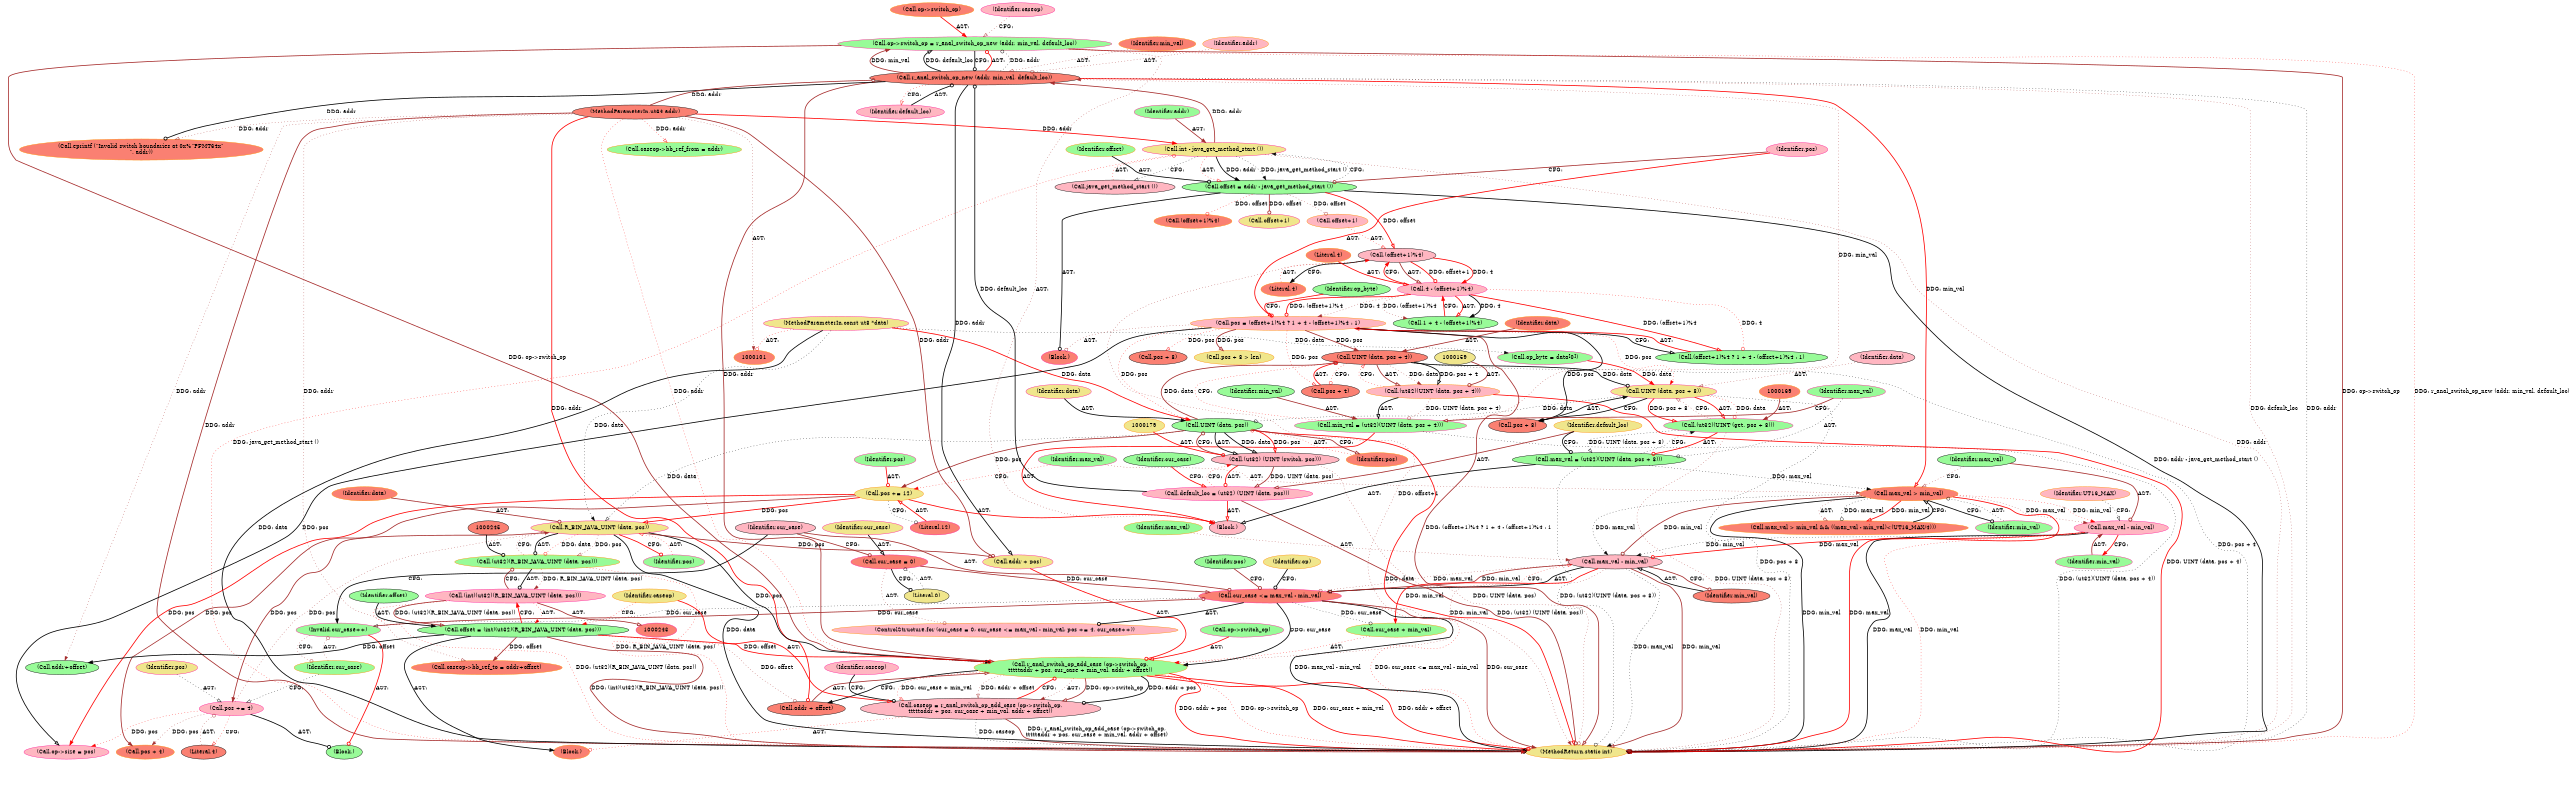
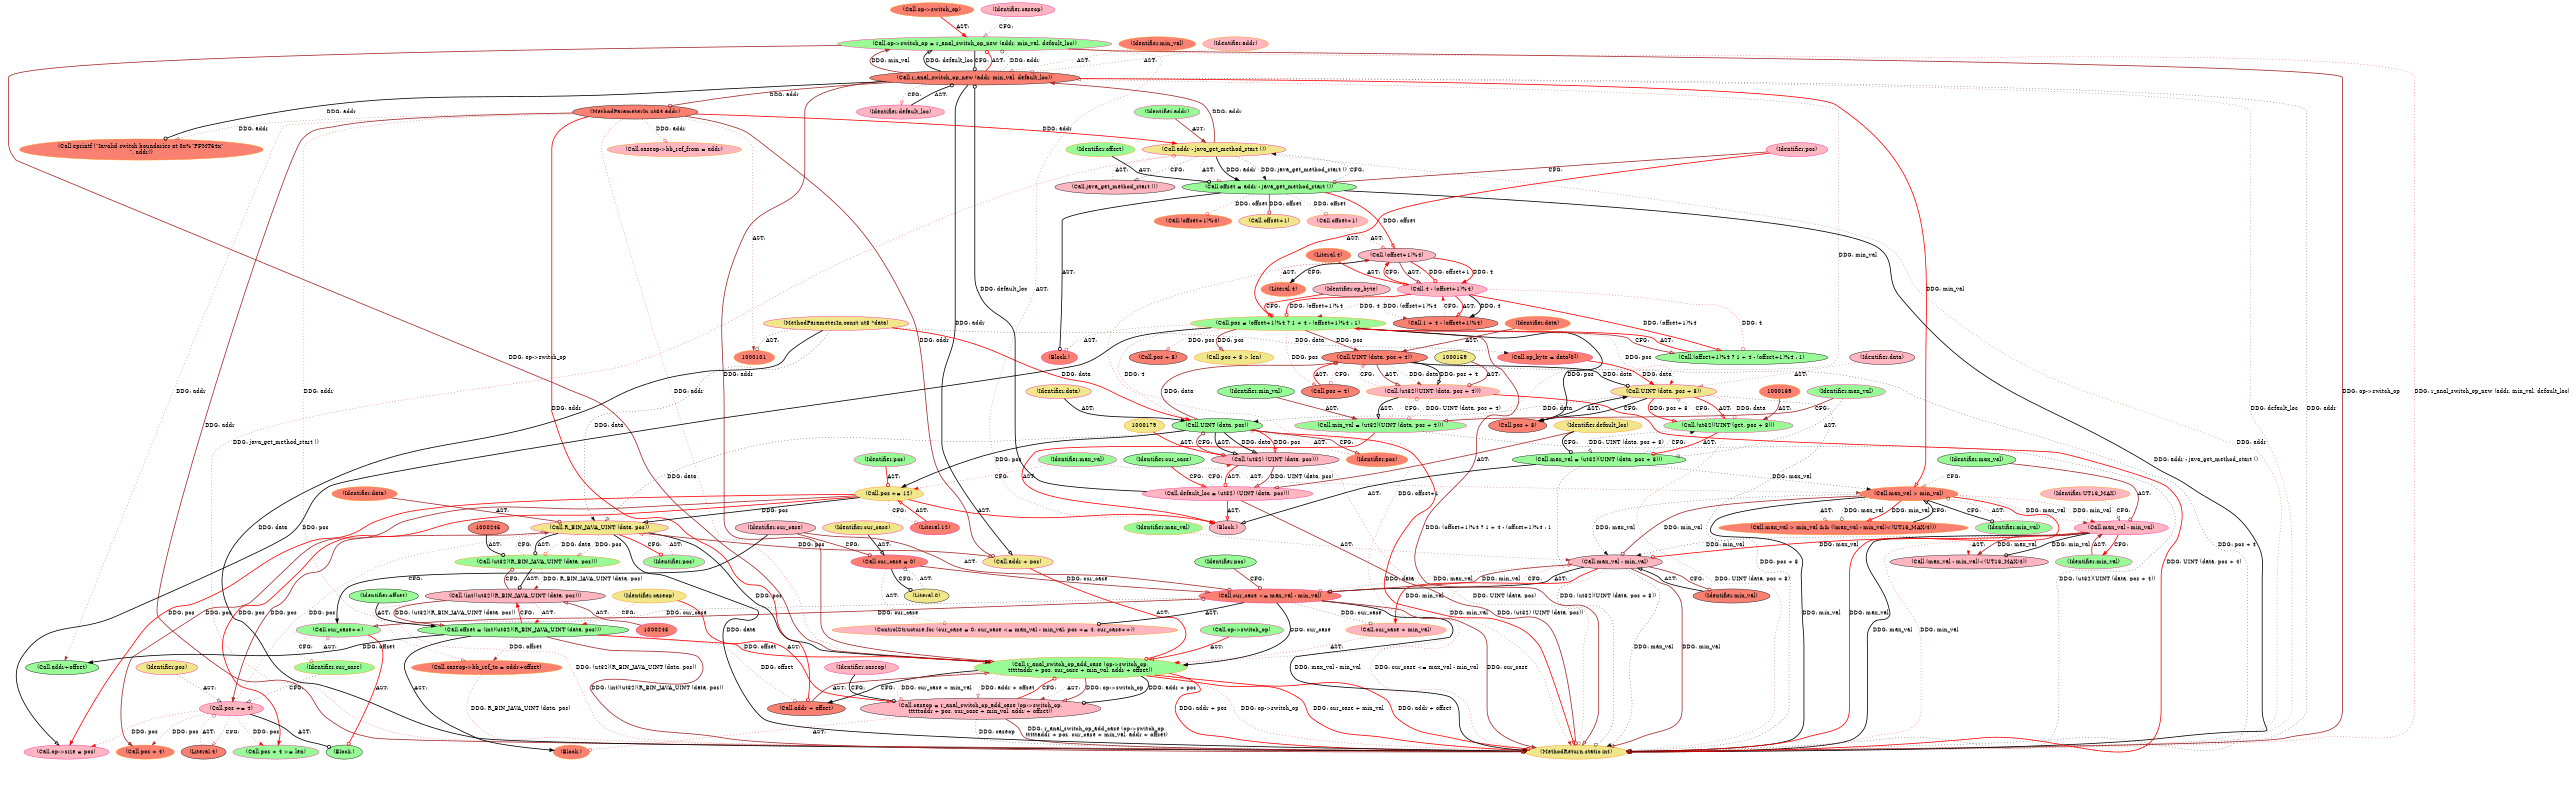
(771, 84) -> (782, 91)
(1789, 102) -> (1789, 102)
(674, 150) -> (674, 150)
(1214, 150) -> (1214, 150)
(1352, 289) -> (1352, 289)
(1444, 308) -> (1444, 308)
(1288, 323) -> (1288, 323)
(1446, 323) -> (1446, 323)
(1514, 332) -> (1514, 332)
(773, 334) -> (773, 334)
(1545, 357) -> (1545, 357)
(1135, 375) -> (1135, 375)
(1197, 386) -> (1401, 408)
(1441, 415) -> (1441, 415)
(1042, 443) -> (1042, 443)
(1275, 460) -> (1275, 460)
(754, 510) -> (754, 510)
(897, 516) -> (897, 516)
(1755, 543) -> (1755, 543)
(1292, 562) -> none
none -> (1969, 562)
(515, 596) -> (515, 596)
(571, 616) -> (594, 615)
(338, 630) -> (338, 630)
(1396, 630) -> (1396, 630)
(506, 647) -> (506, 647)
(726, 712) -> (968, 748)
none -> (276, 752)
